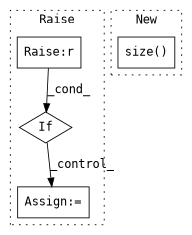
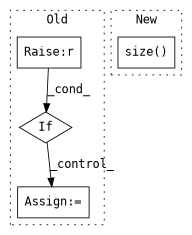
(57, 20) -> (57, 20)
